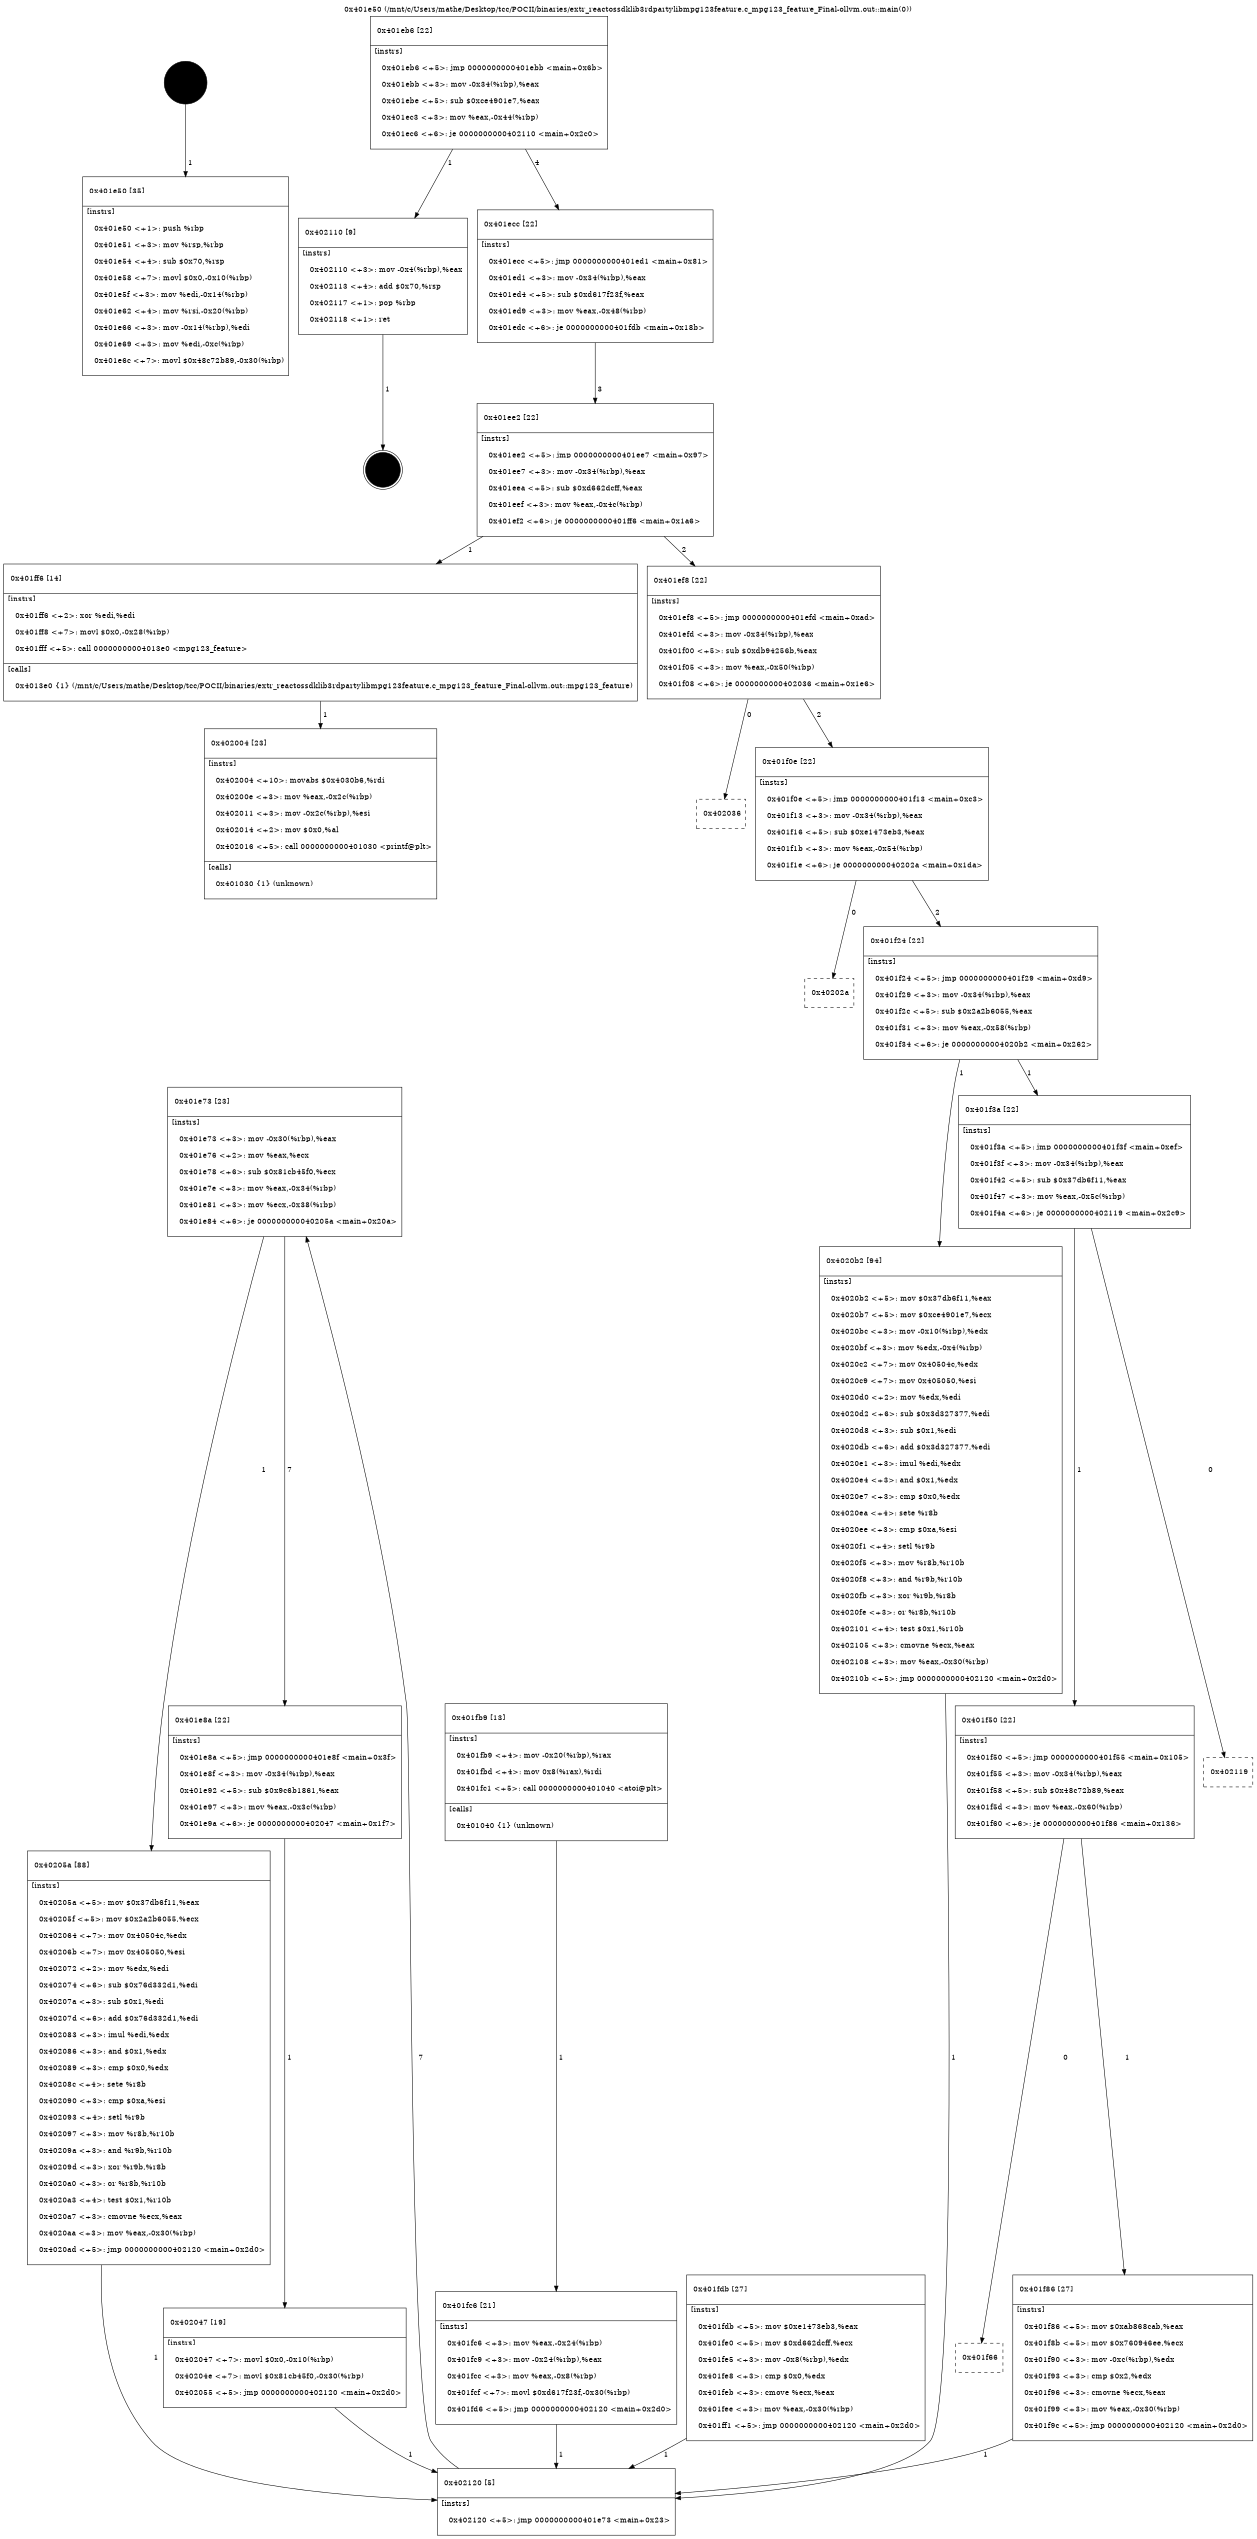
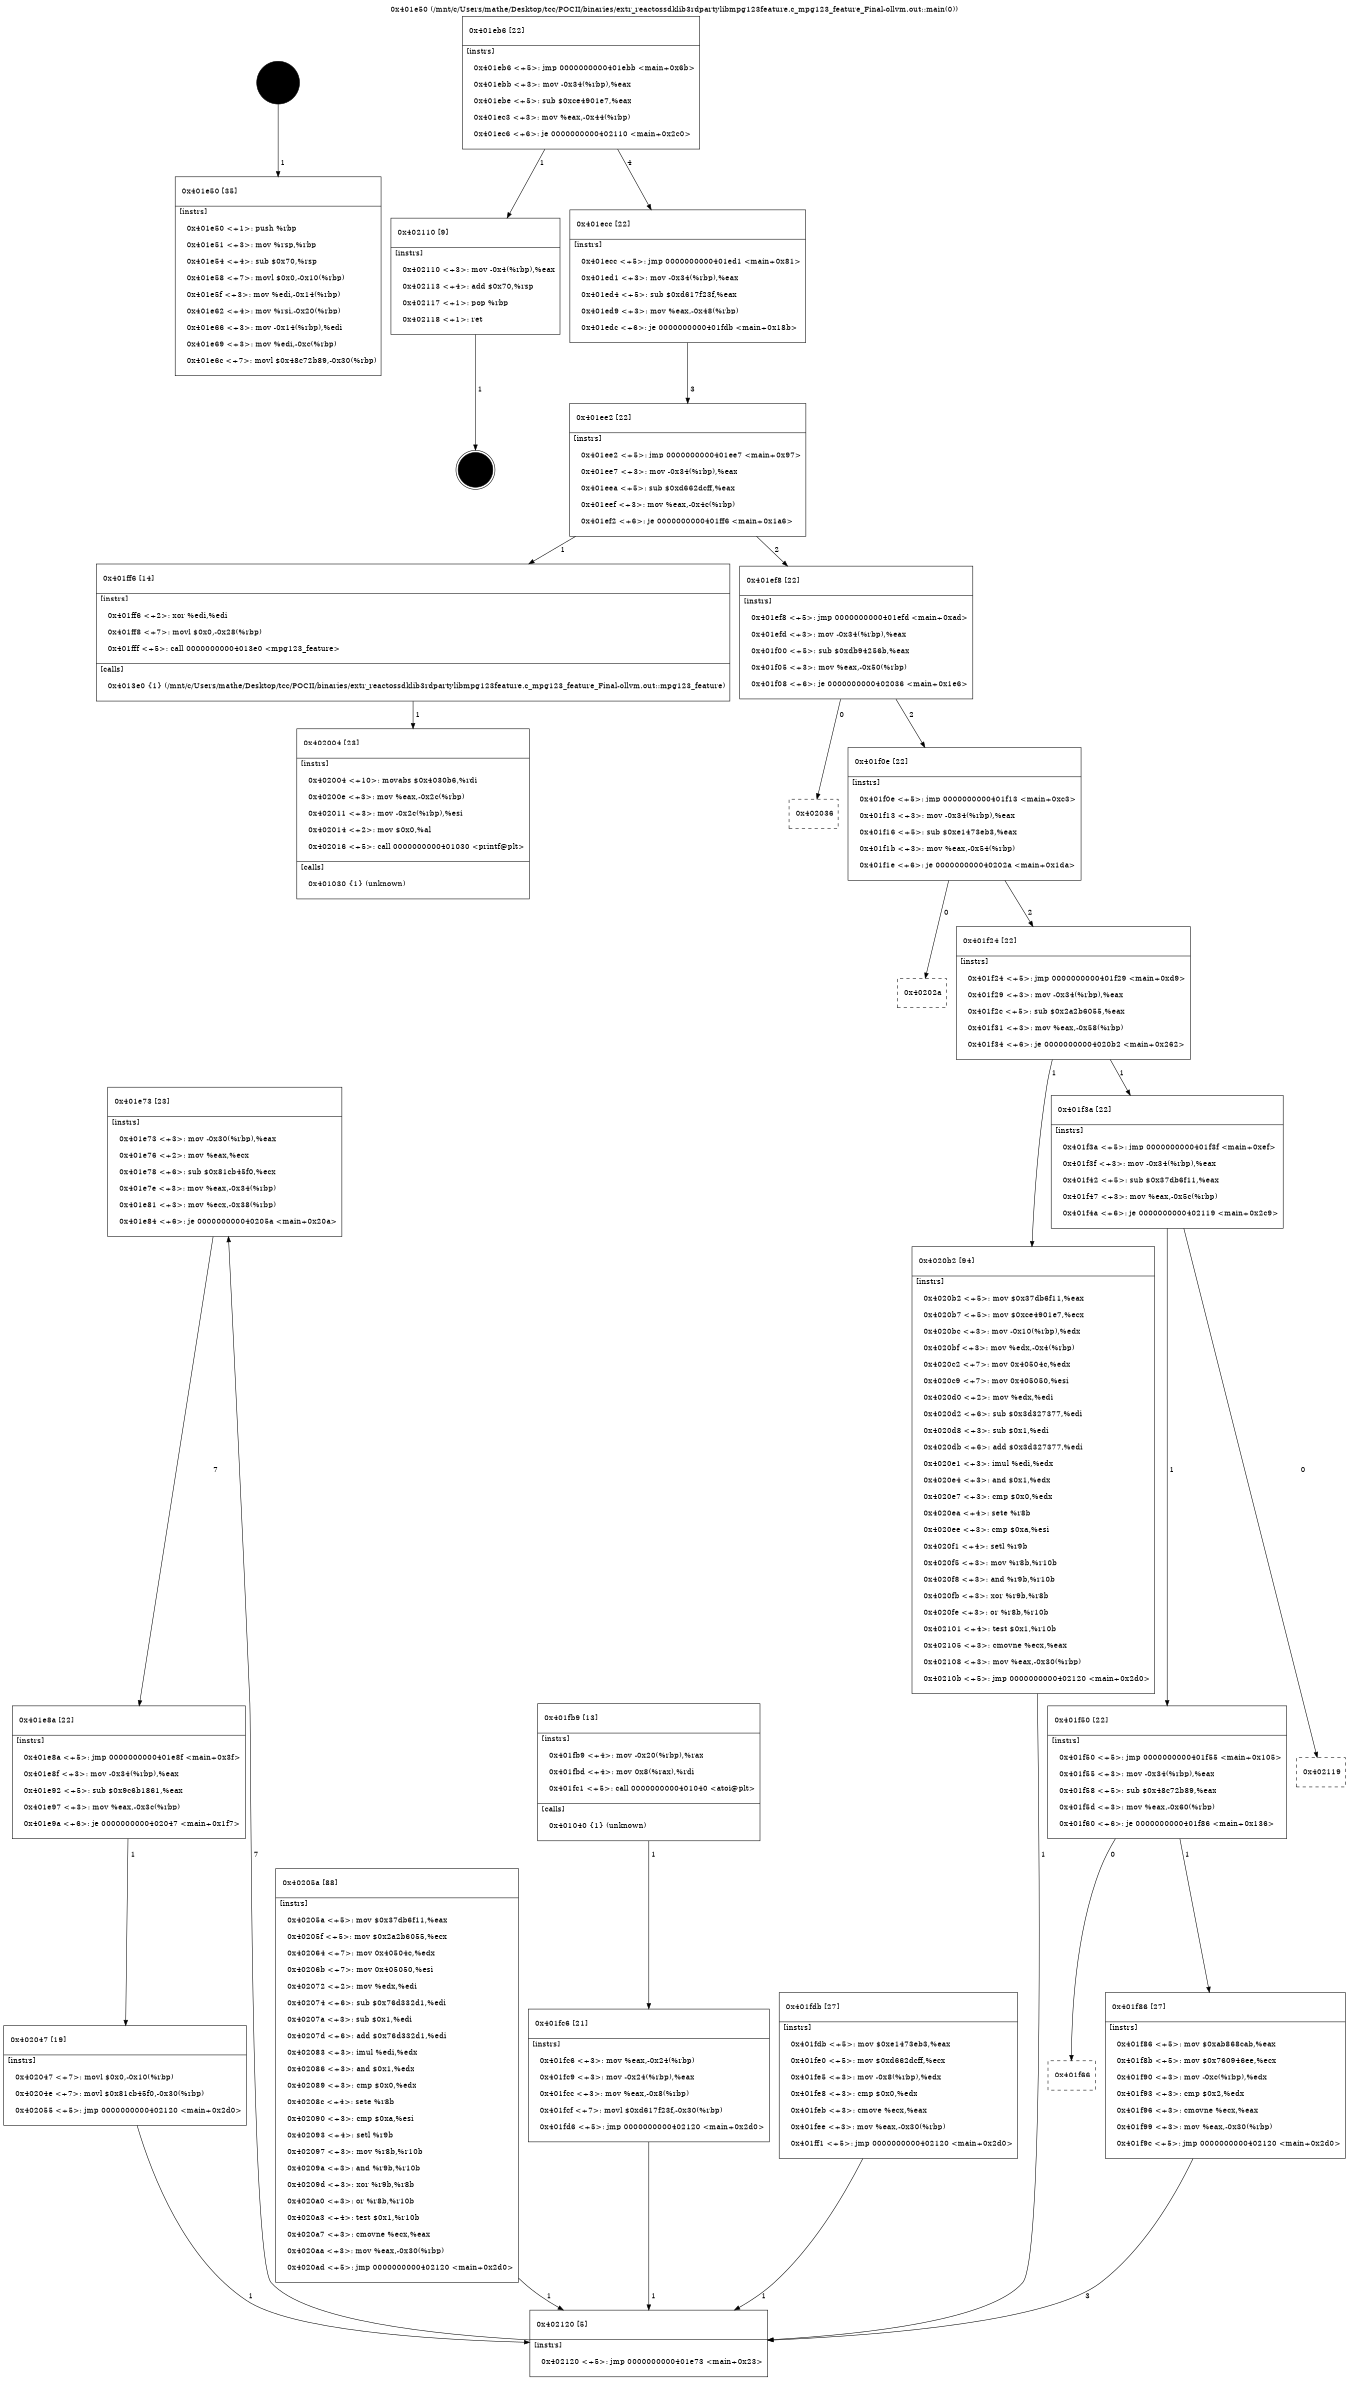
(192, 1538) -> none
(985, 2455) -> (1087, 2296)
